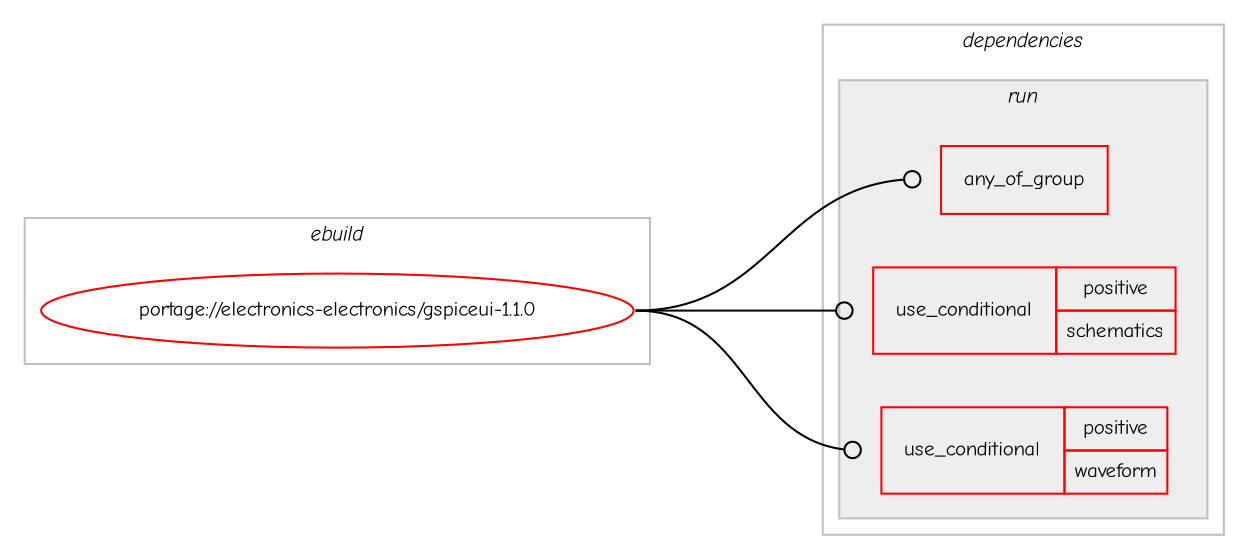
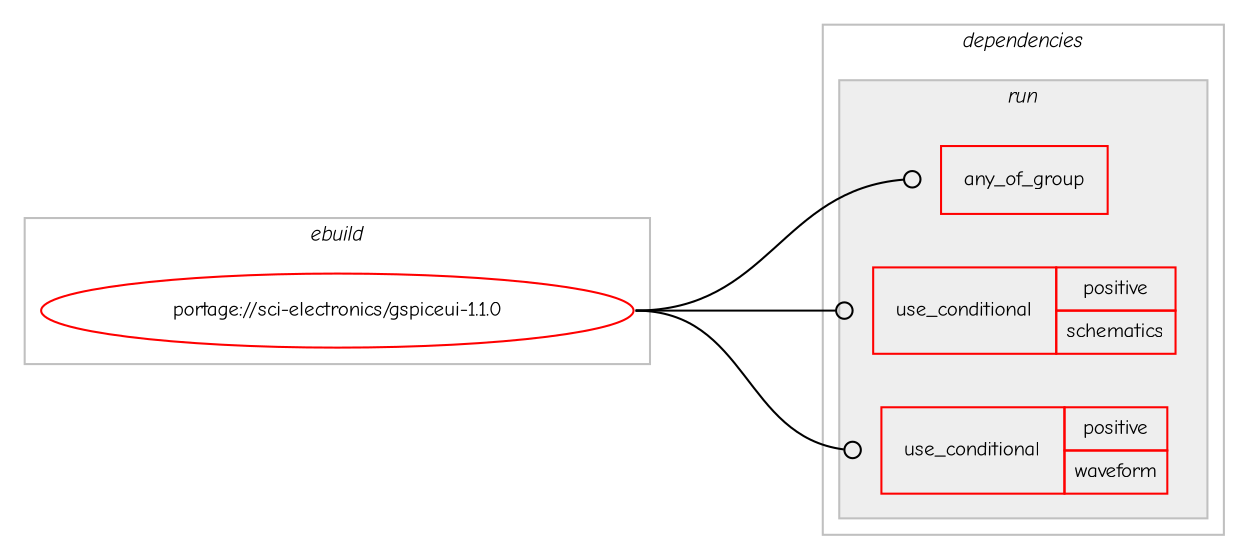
(337, 311) -> (337, 311)
